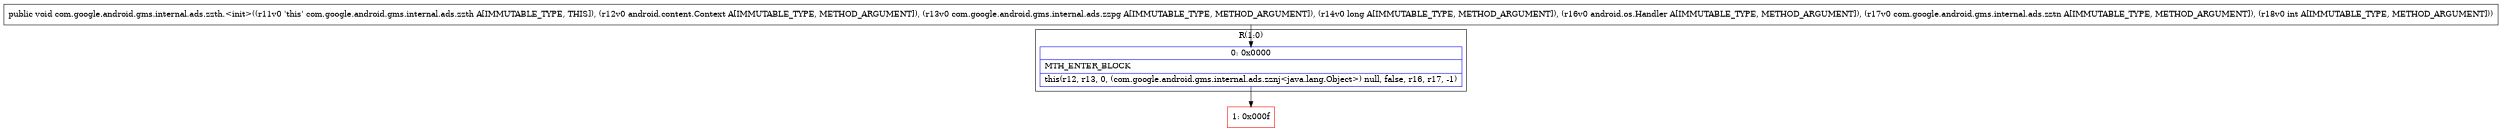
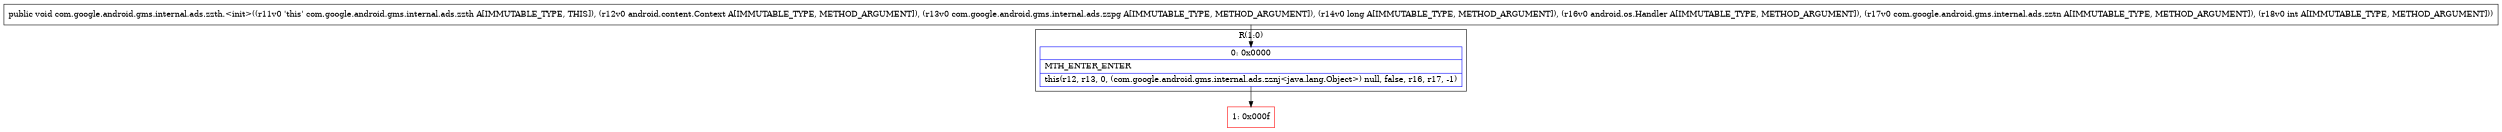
(1088, 66) -> (1088, 66)
